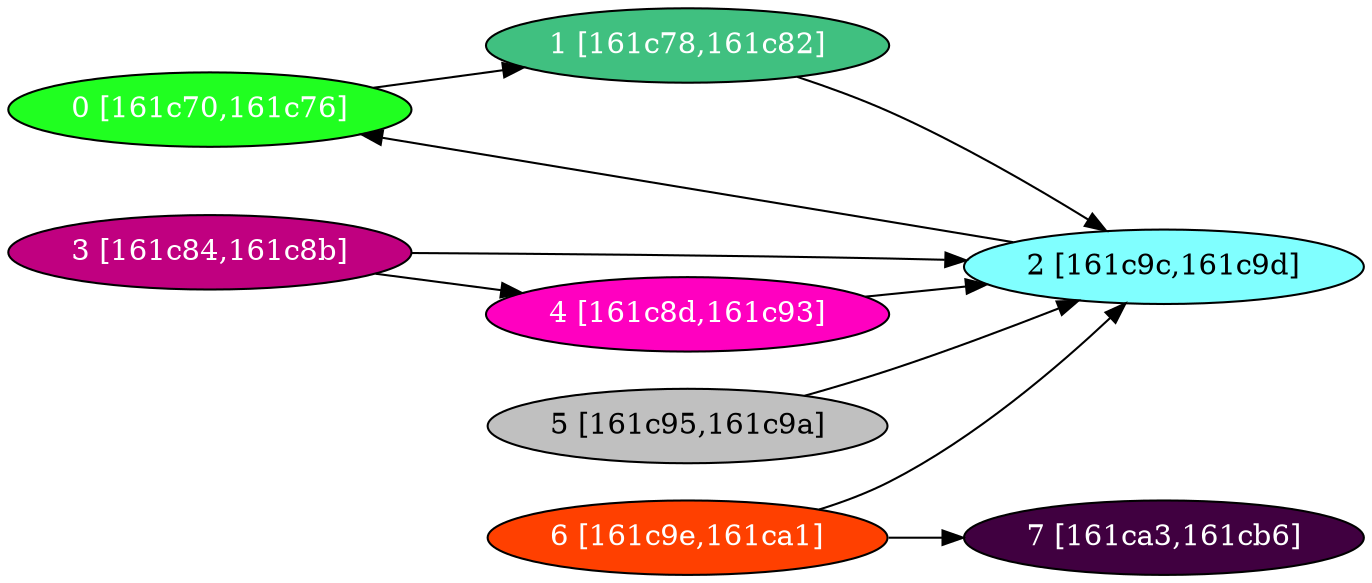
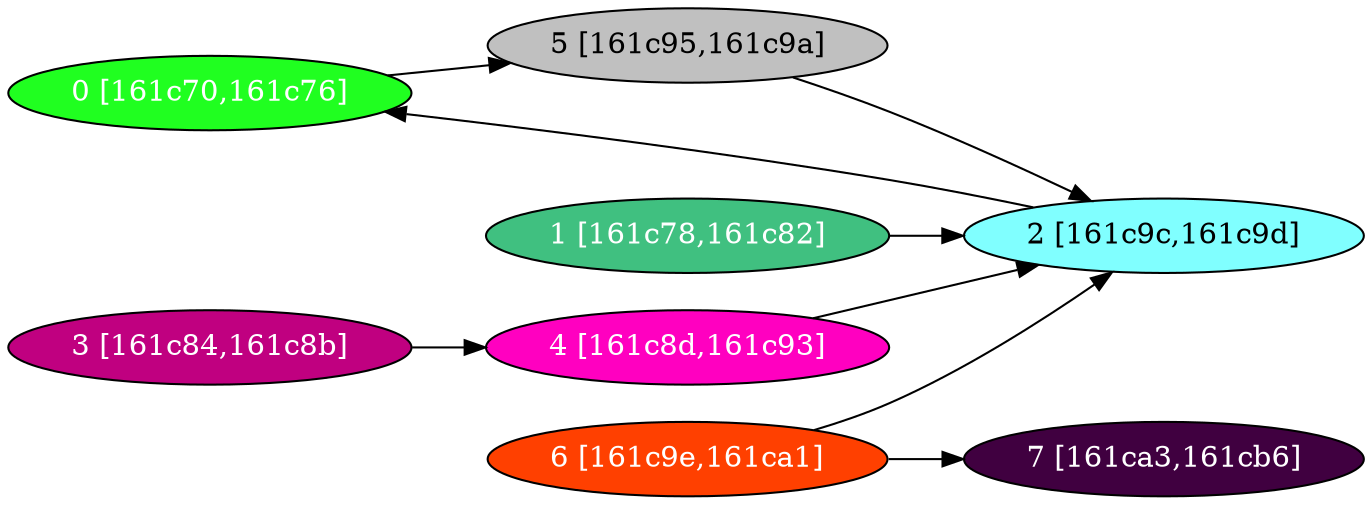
(438, 79) -> (438, 70)
(678, 255) -> none
